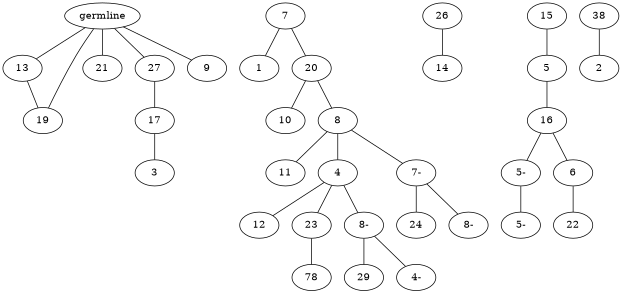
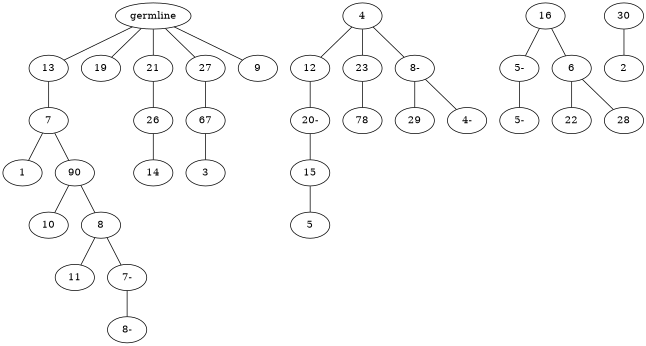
(599, 16) -> (624, 16)
(312, 68) -> (75, 173)
(33, 94) -> (49, 95)
none -> (153, 95)
(547, 95) -> none
(155, 121) -> (206, 121)
none -> (310, 121)
none -> (624, 121)
(338, 147) -> none
(416, 225) -> none
